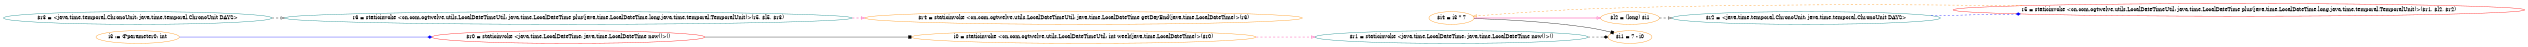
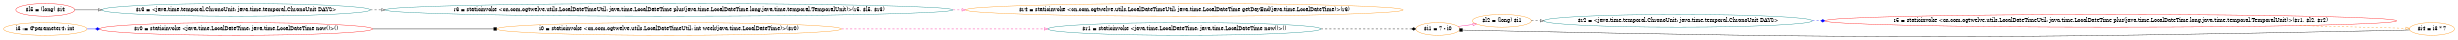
none -> (45, 10)
(1535, 18) -> (1465, 25)
(138, 37) -> (45, 29)
